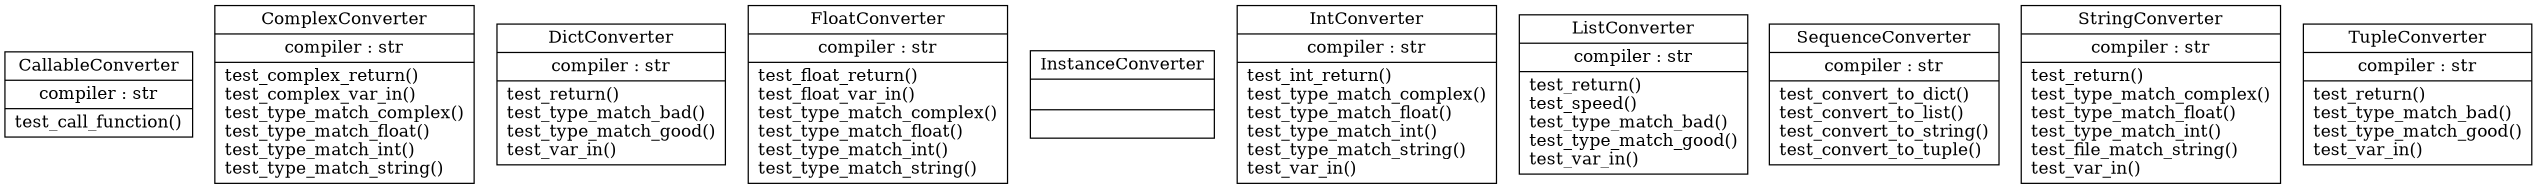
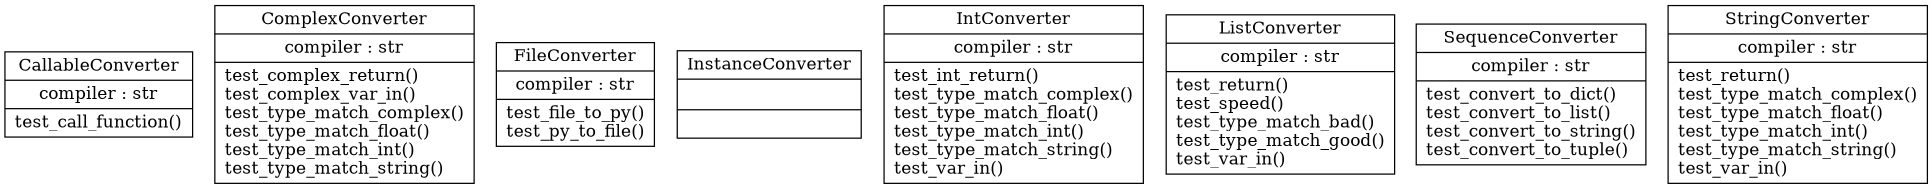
none -> (575, 94)
(611, 94) -> none
(878, 94) -> none
(2418, 94) -> none
(2135, 150) -> (1788, 150)
